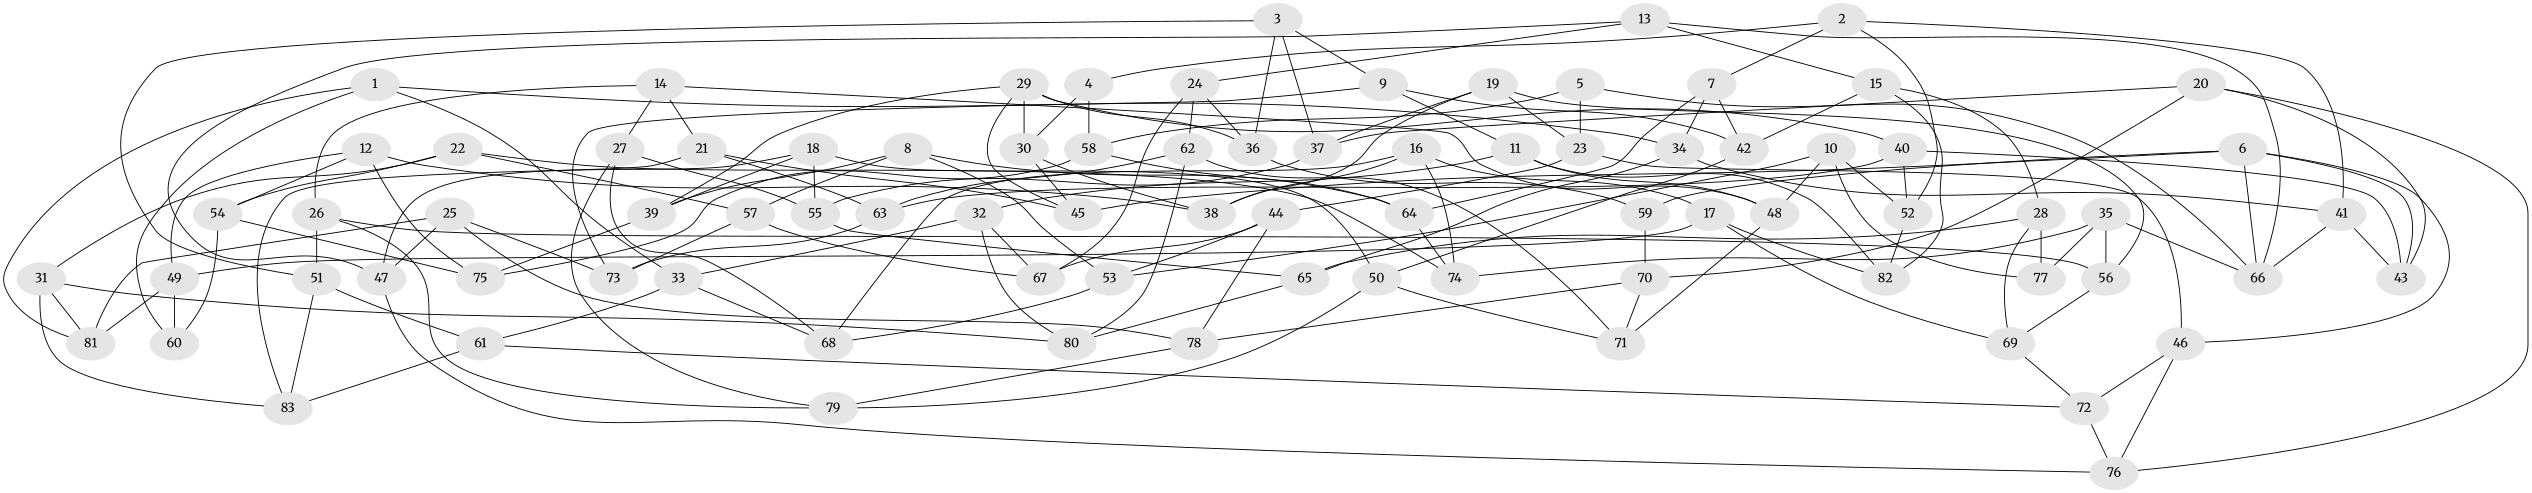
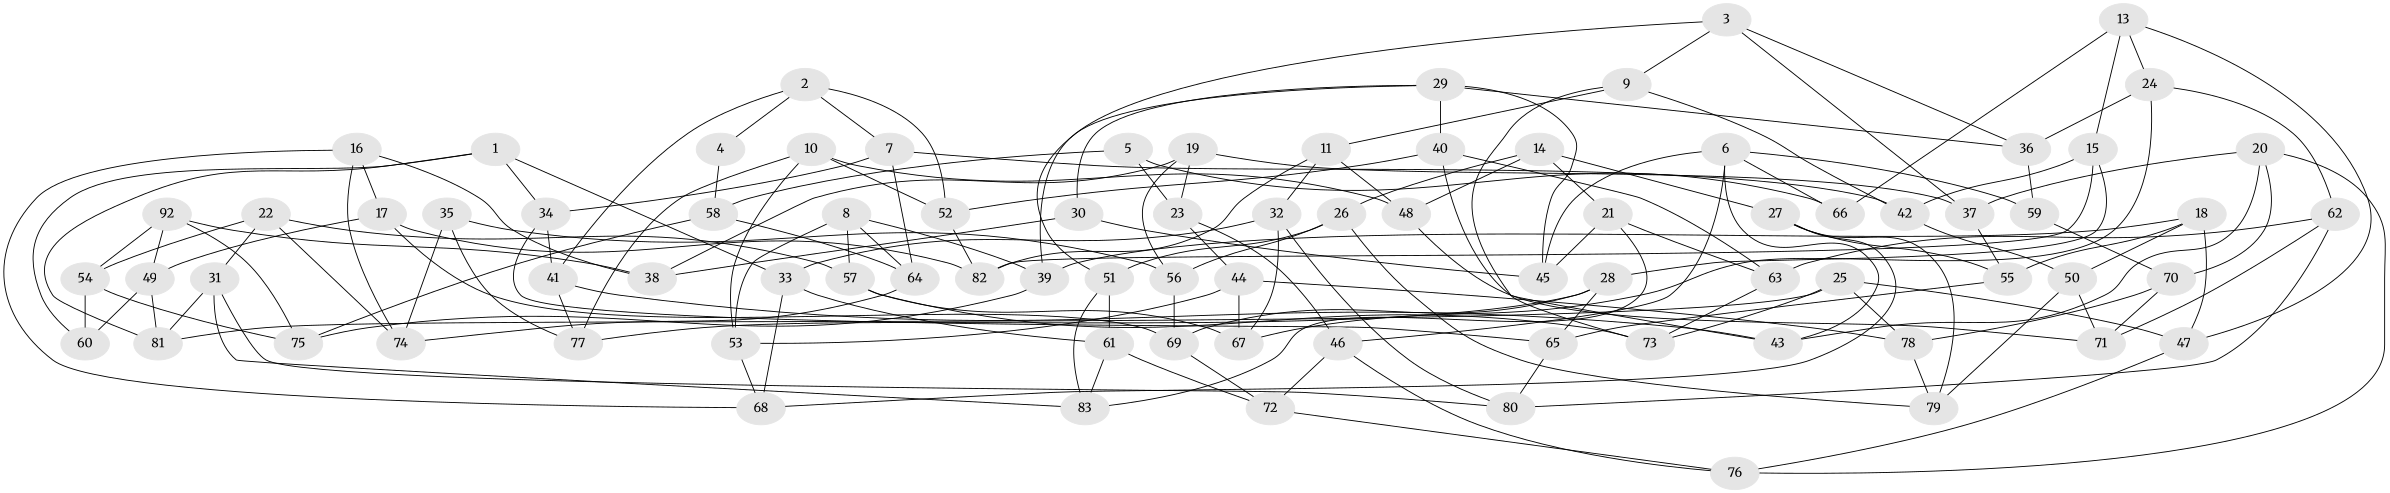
(1057, 117) -> none
(366, 149) -> (167, 214)
(2182, 247) -> none
(2300, 247) -> (566, 311)
